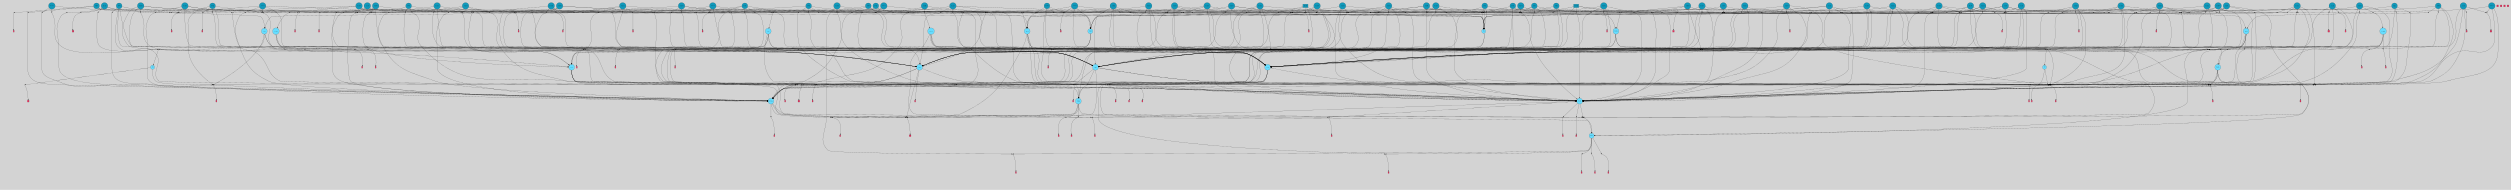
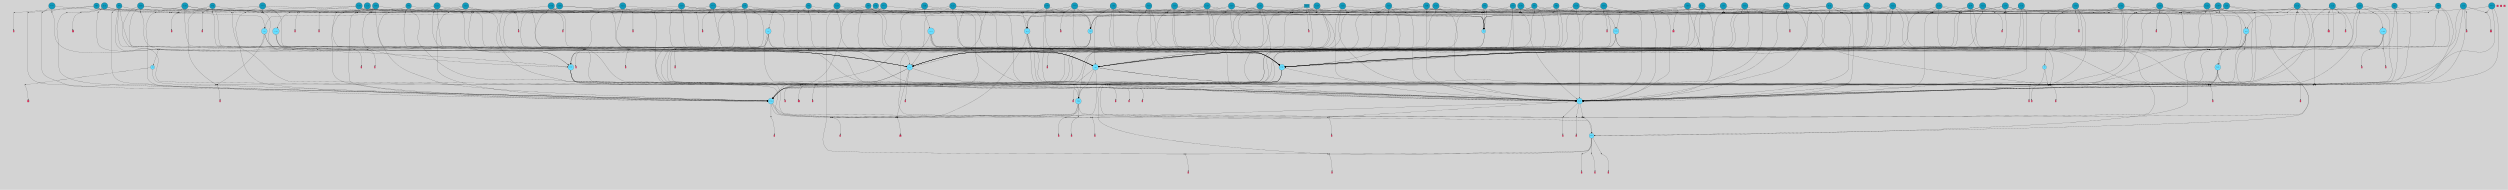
(1576, 6) -> (1576, 6)
(2505, 6) -> none
